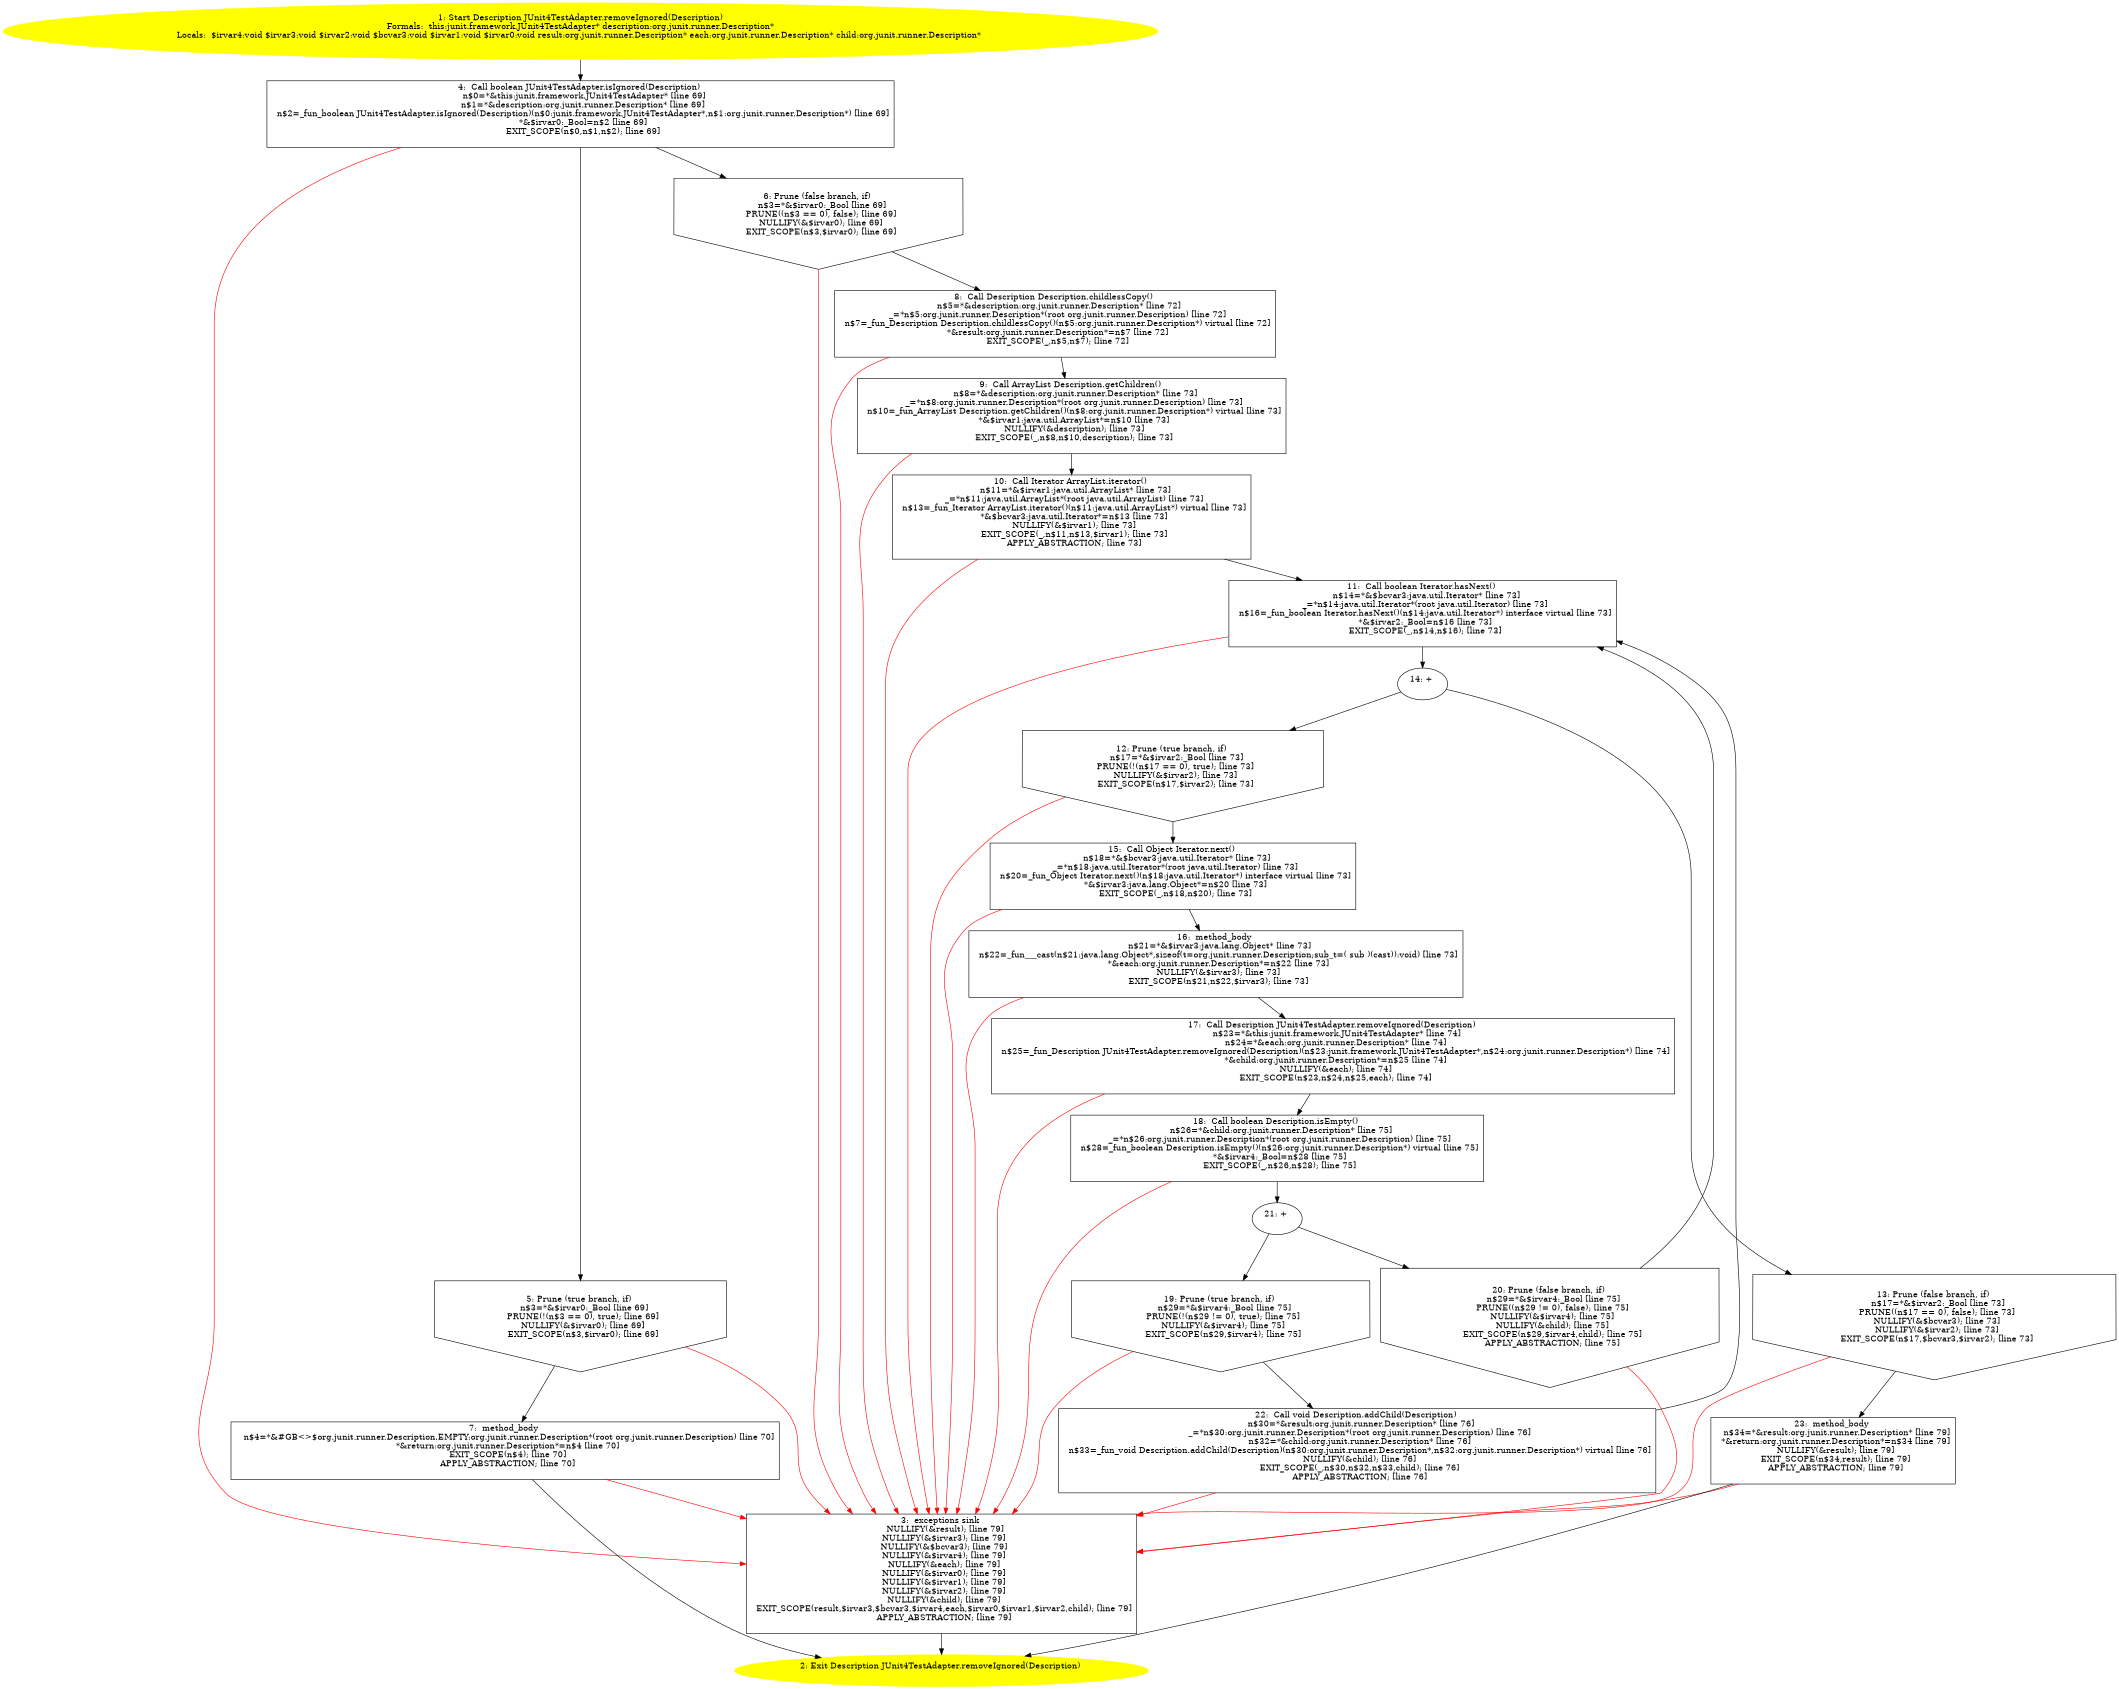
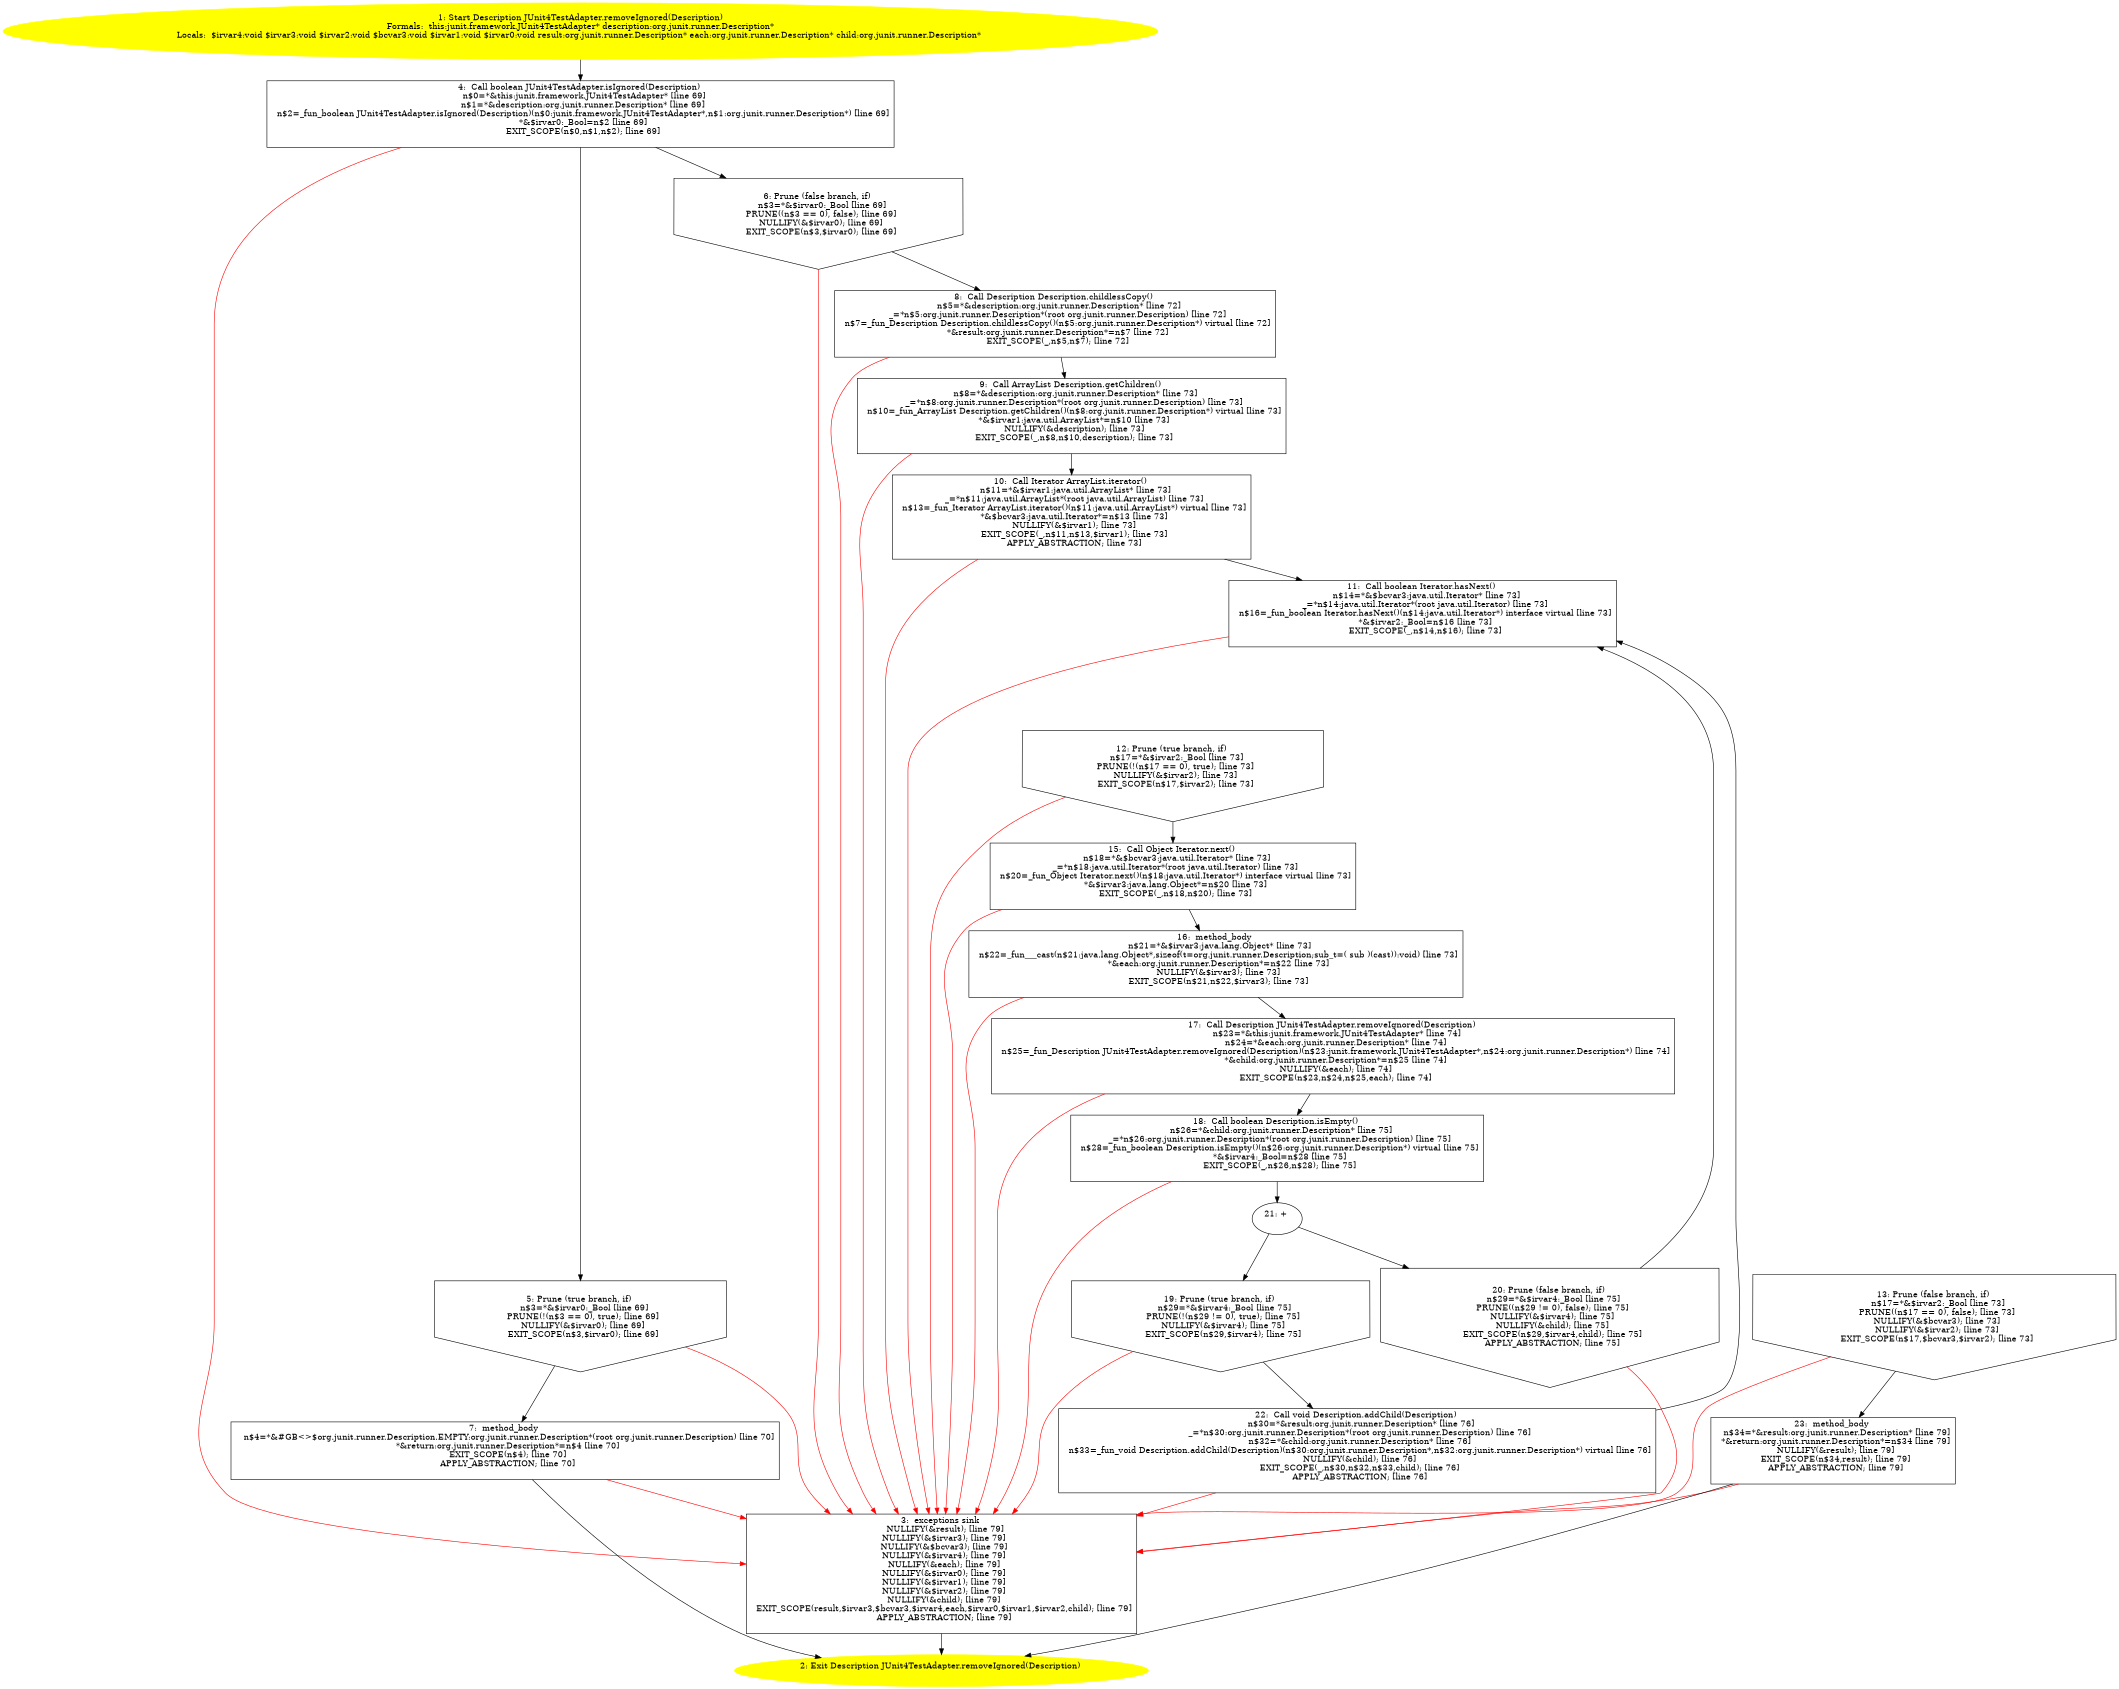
(1423, 684) -> none
